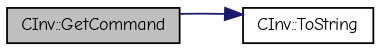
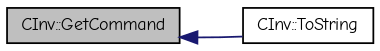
(202, 14) -> (220, 37)
